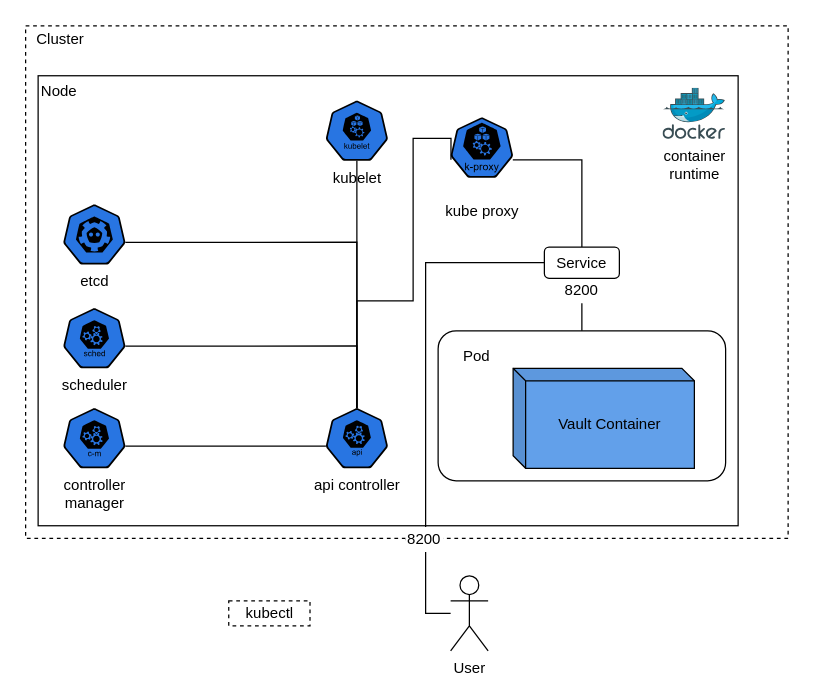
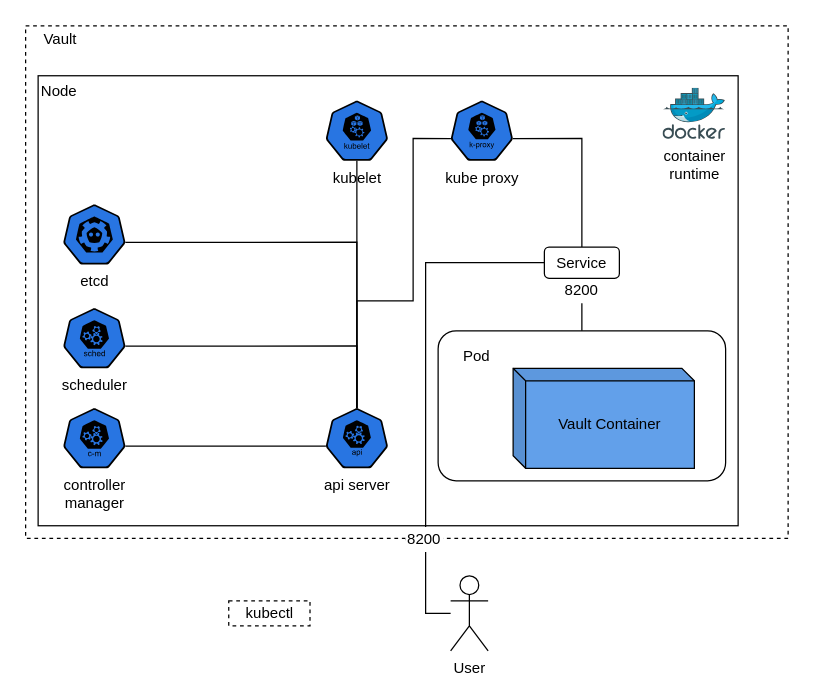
(61, 39) -> (61, 39)
(482, 148) -> (482, 131)
(358, 486) -> (358, 486)
